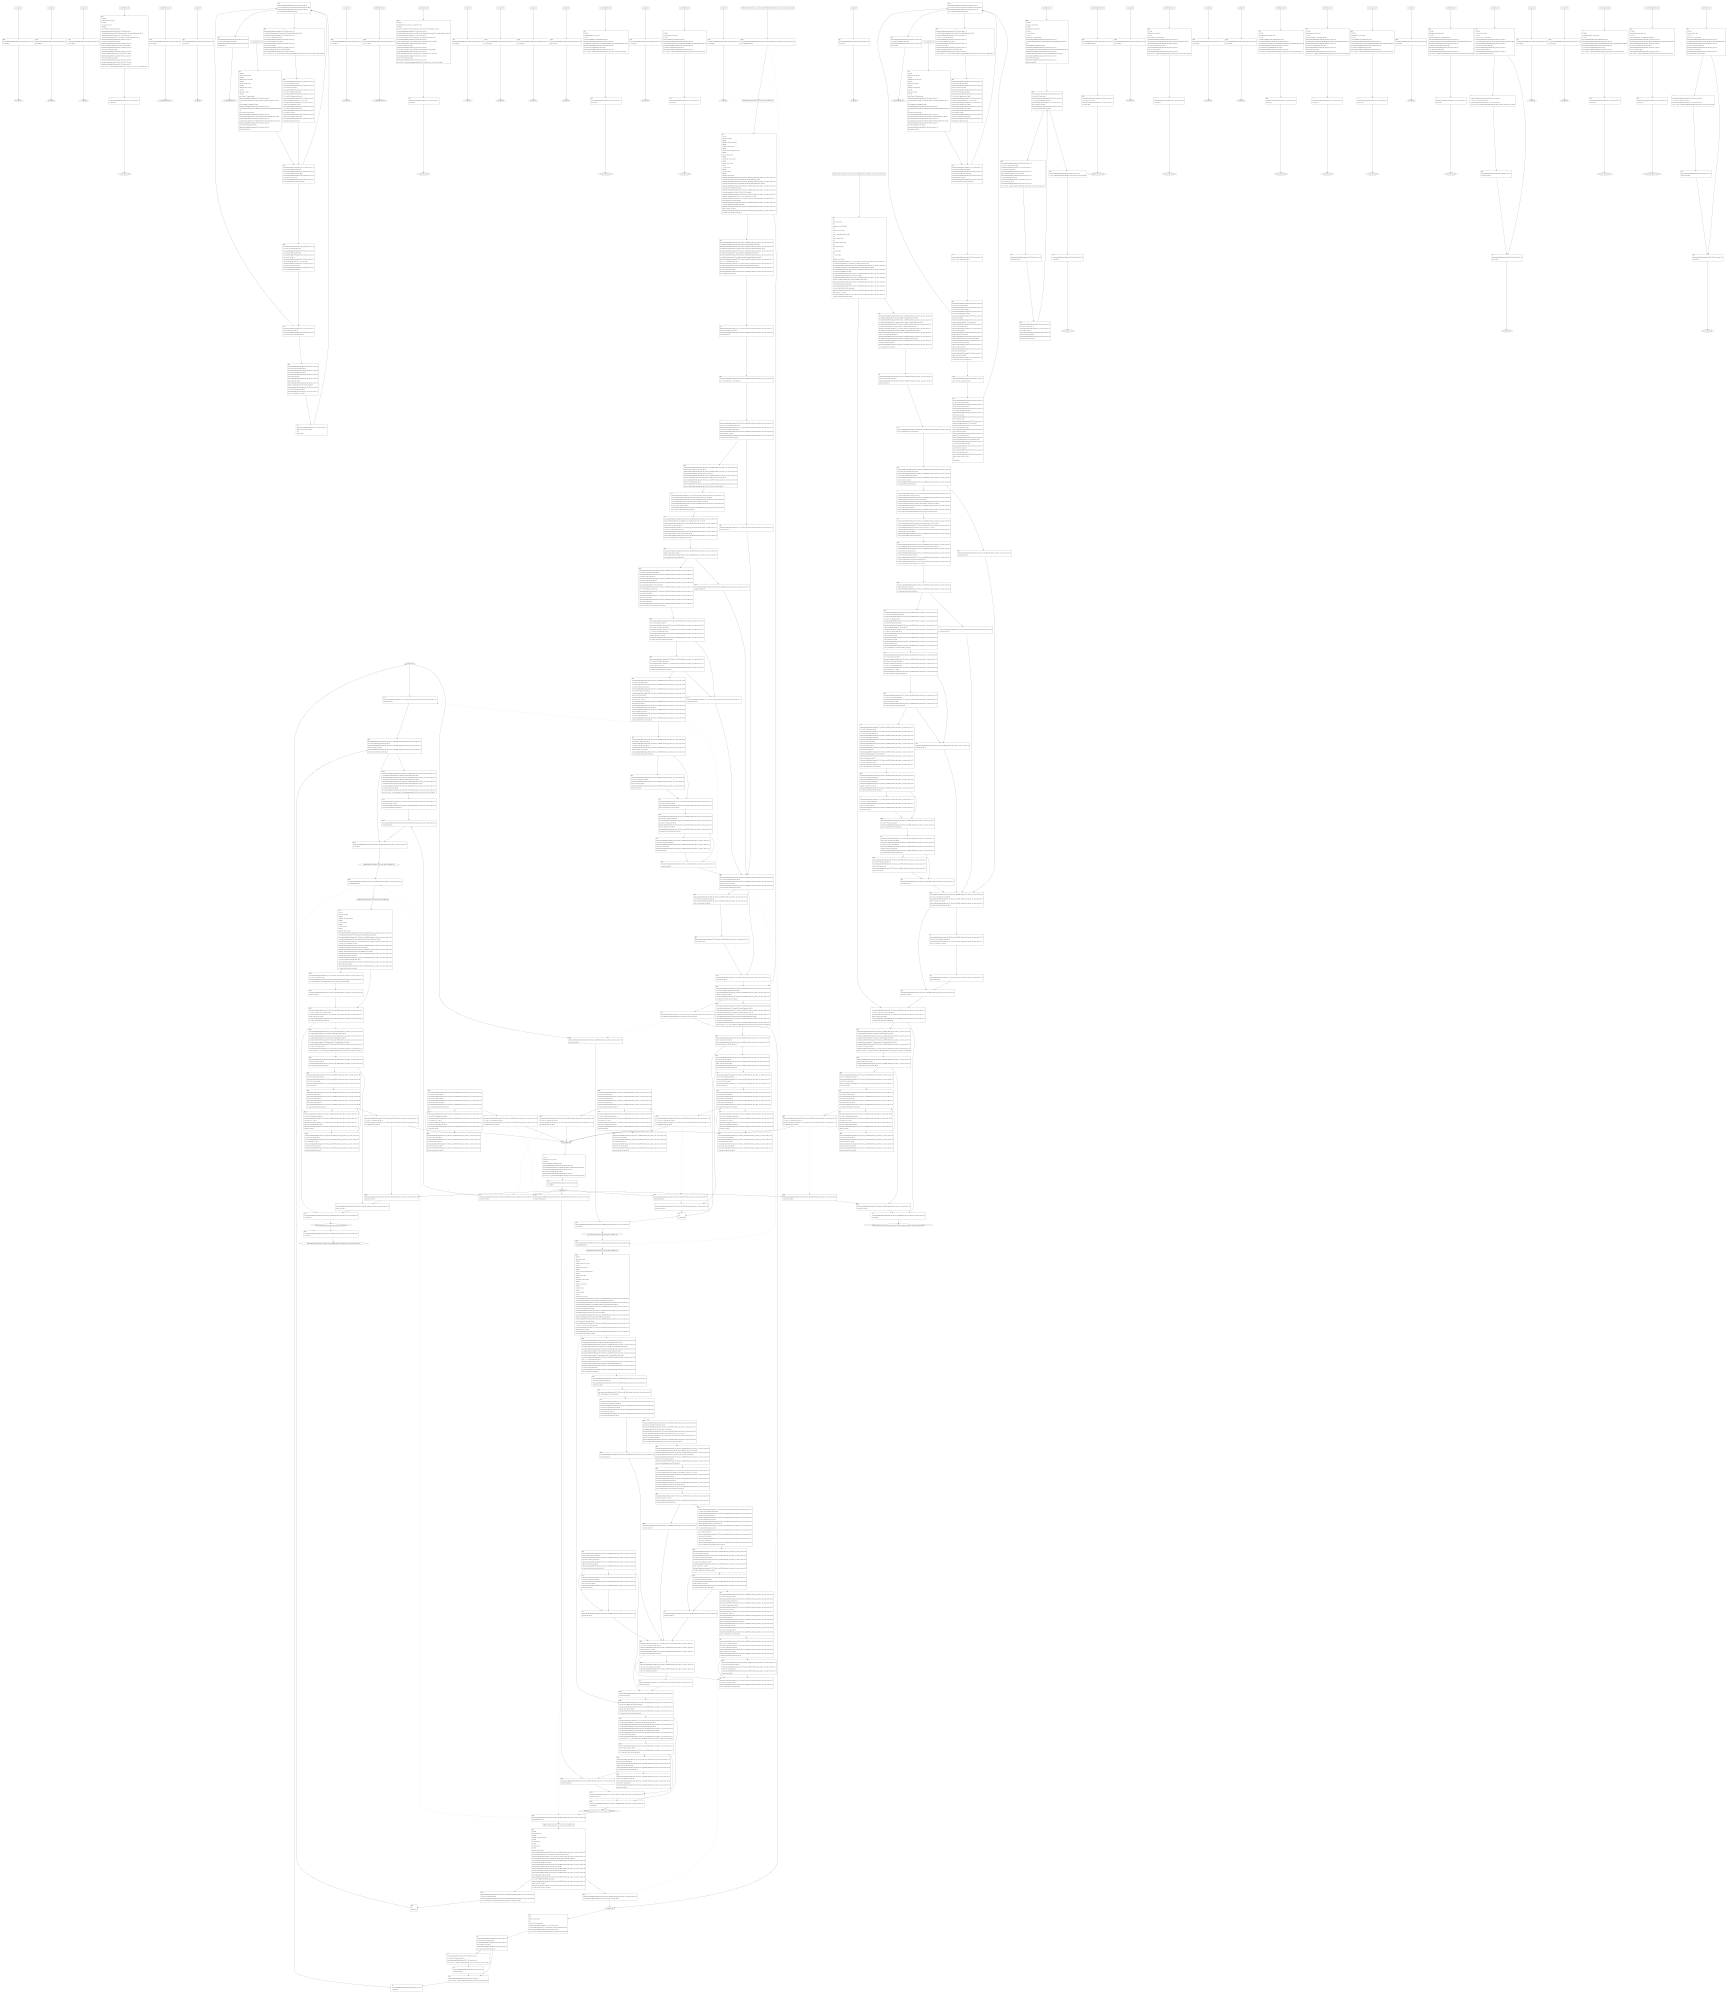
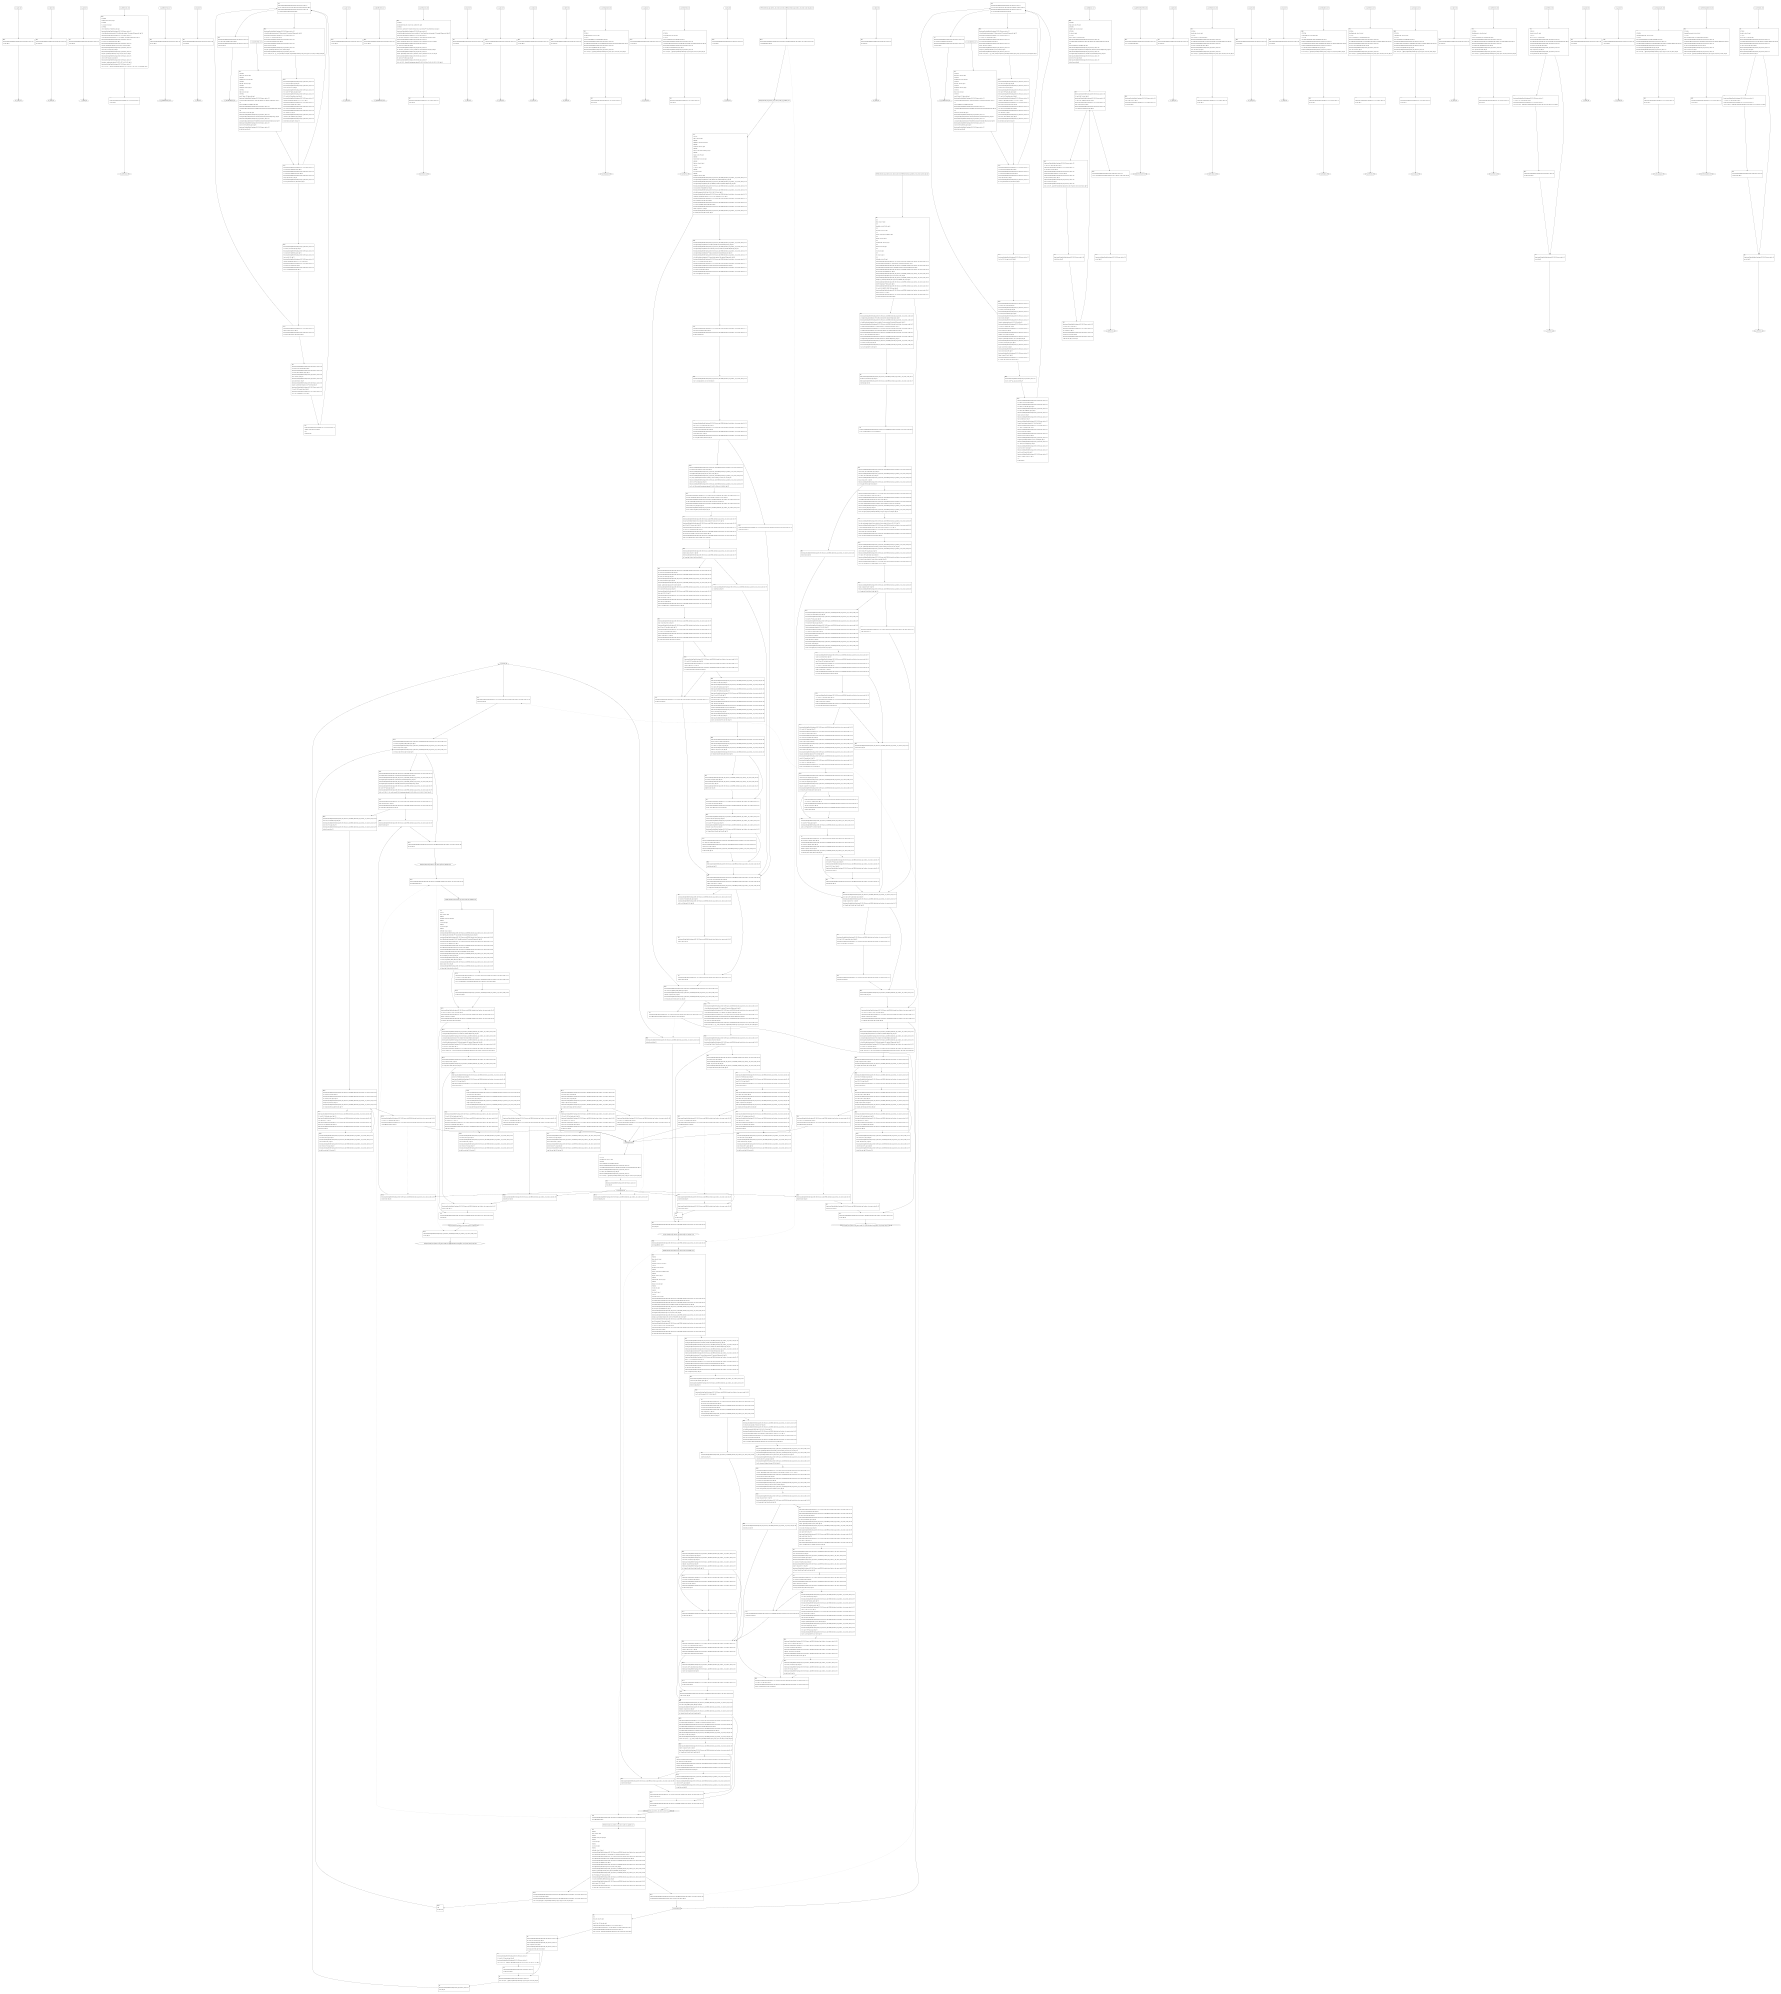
none -> (350, 823)
